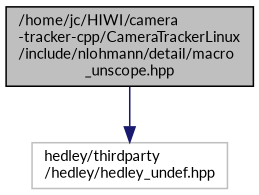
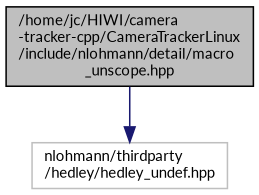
(130, 166) -> (130, 166)
